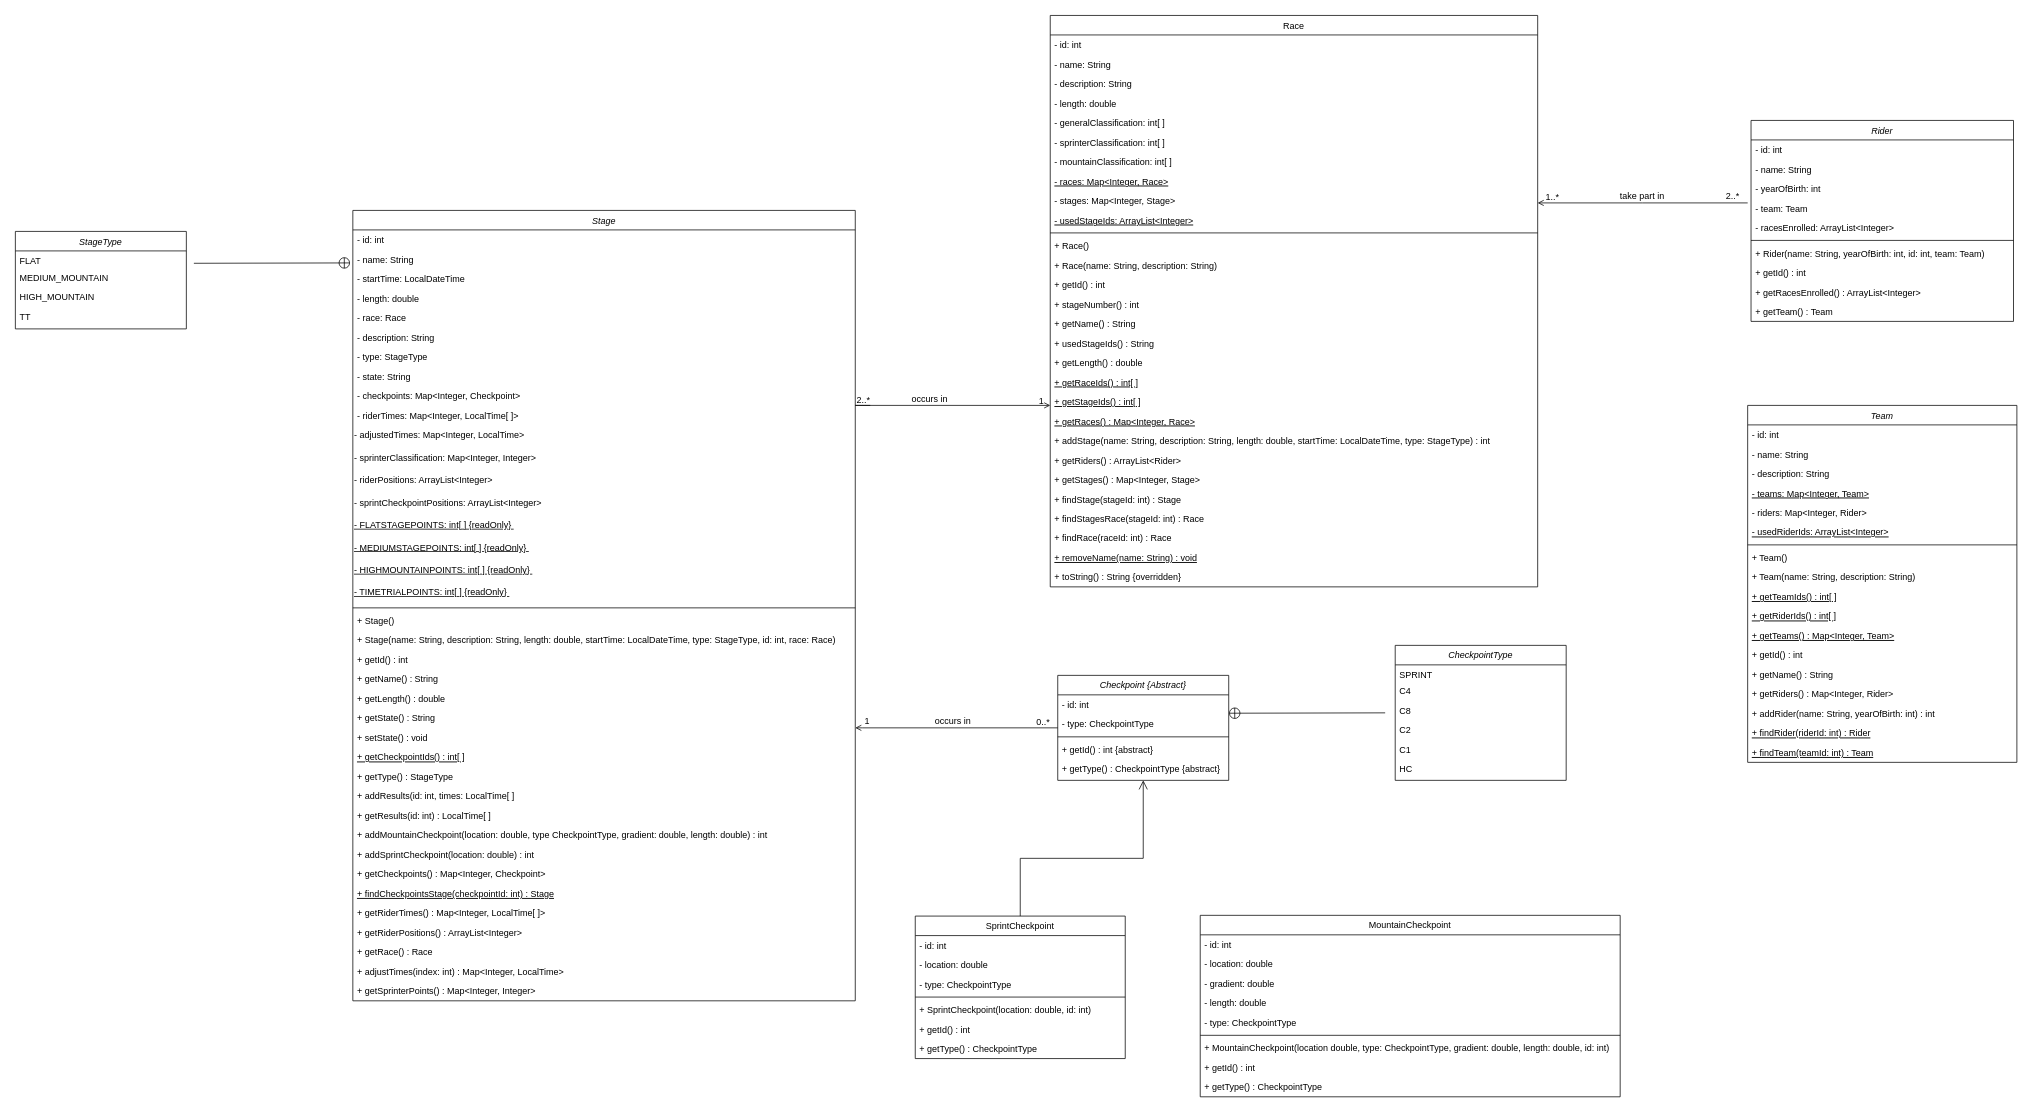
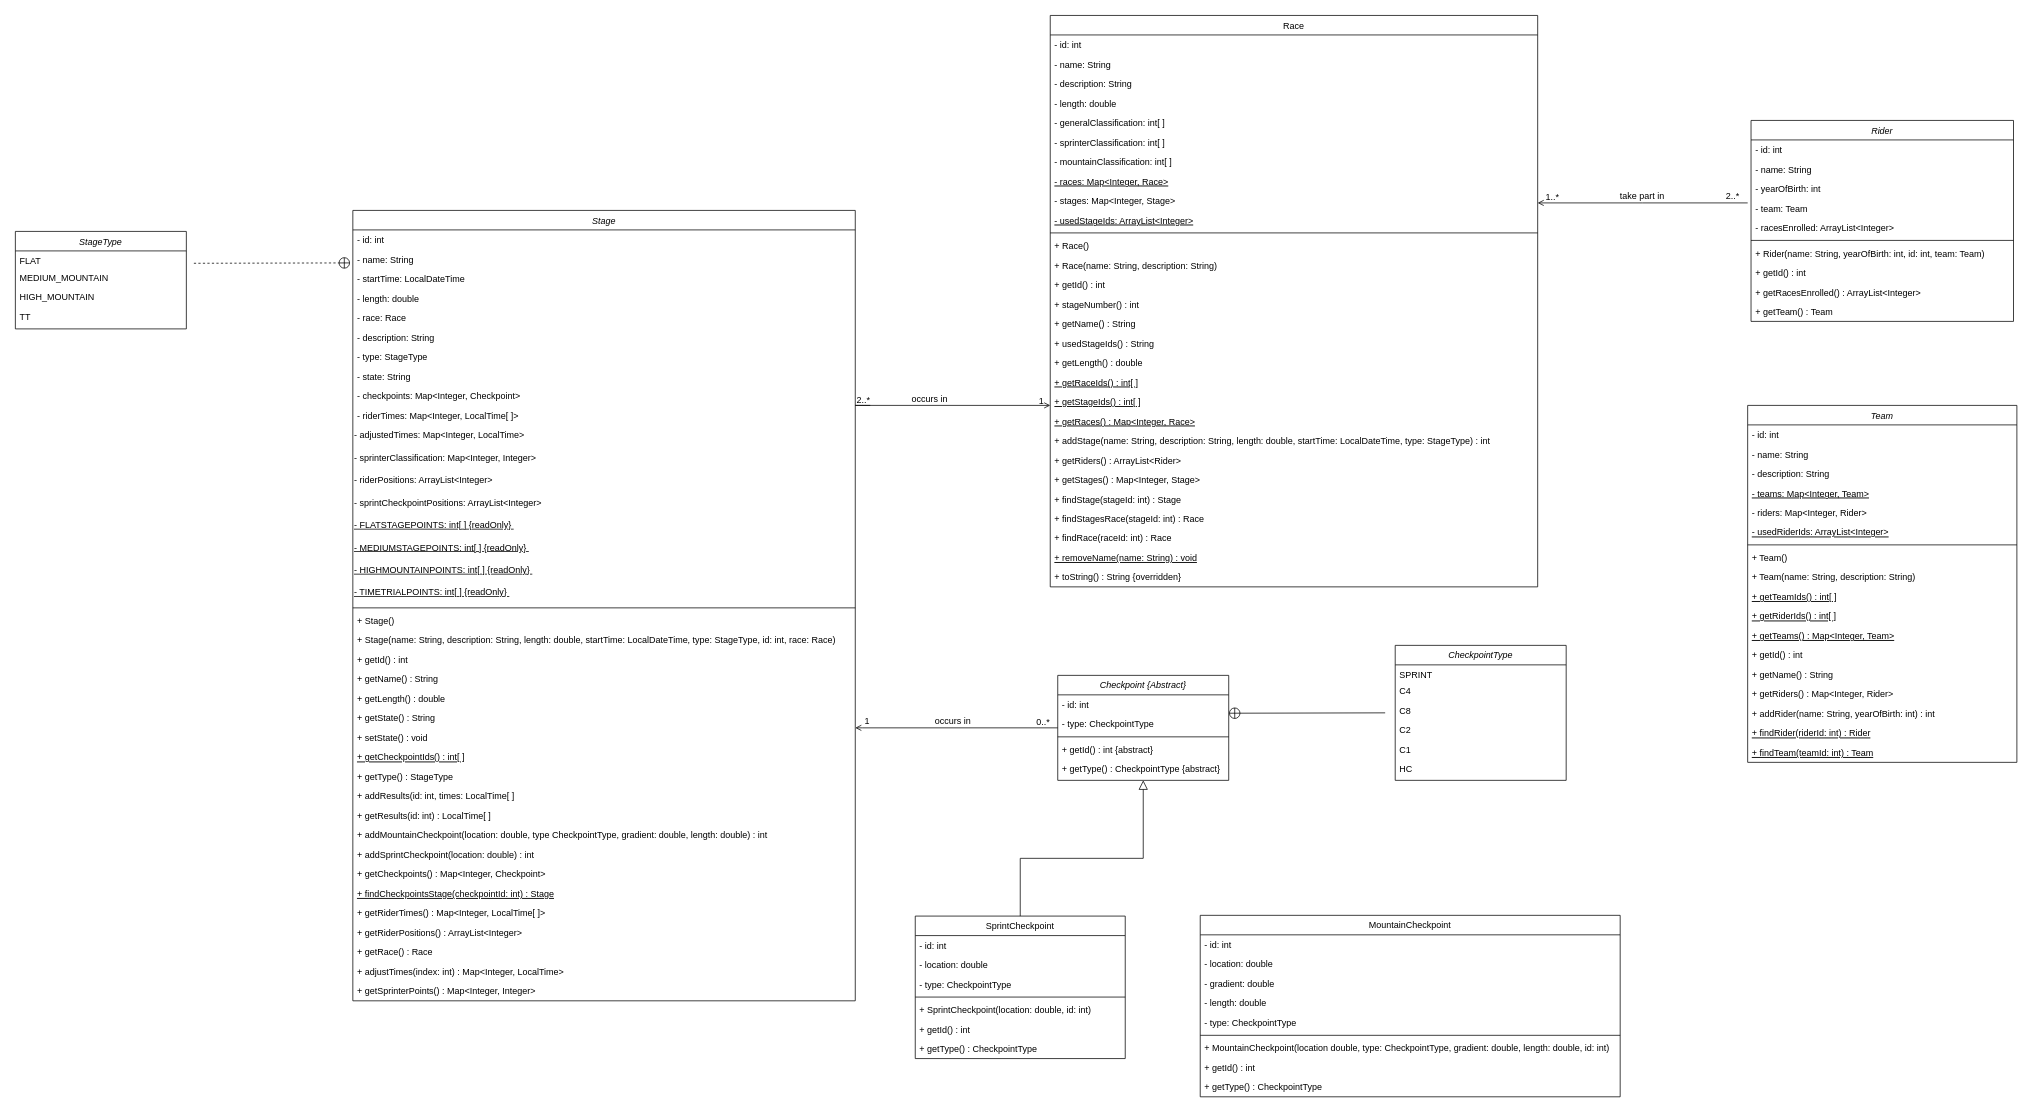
(266, 263) -> (266, 263)
(1143, 787) -> (1143, 790)
